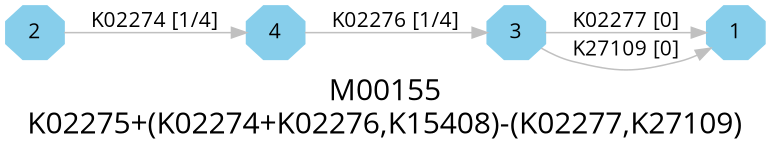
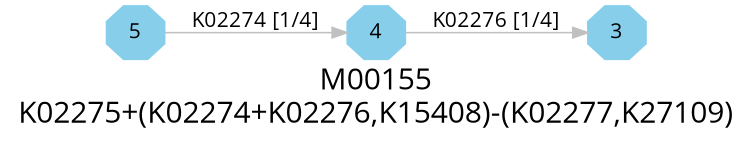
(35, 33) -> (136, 33)
(736, 33) -> none
